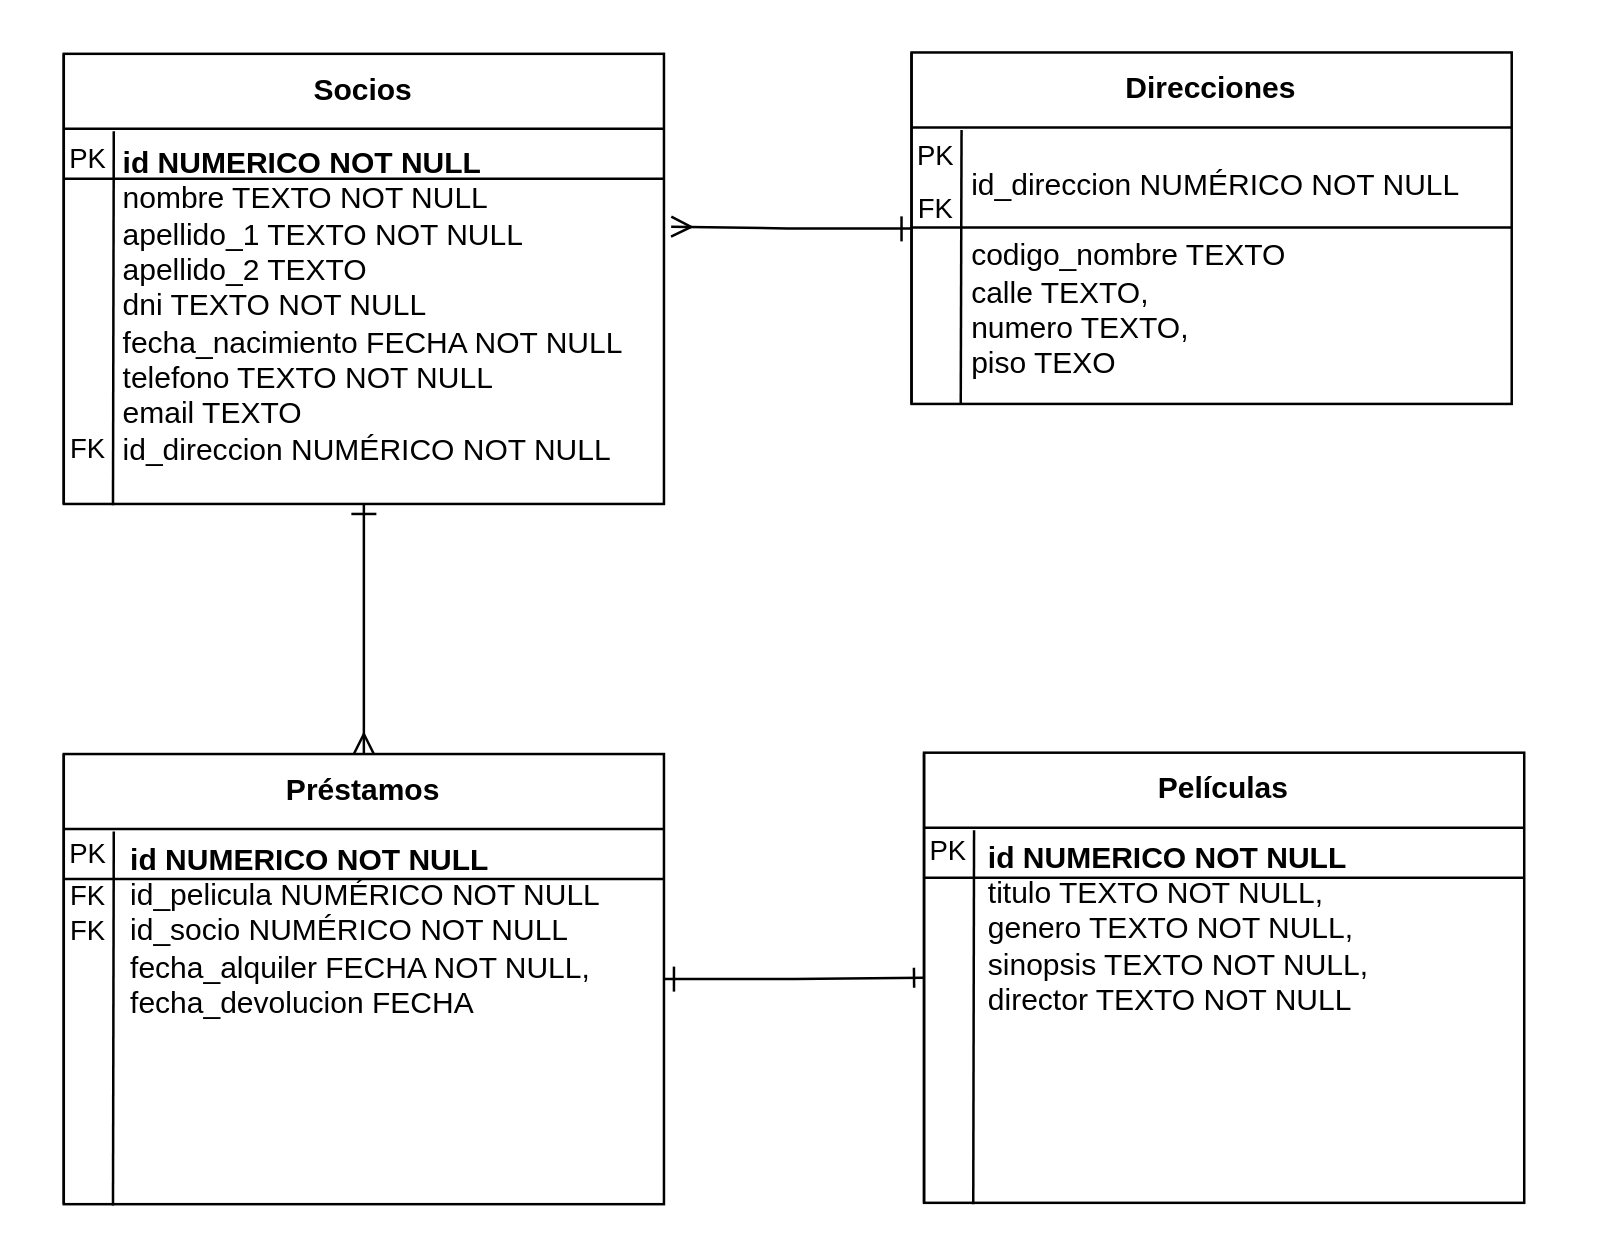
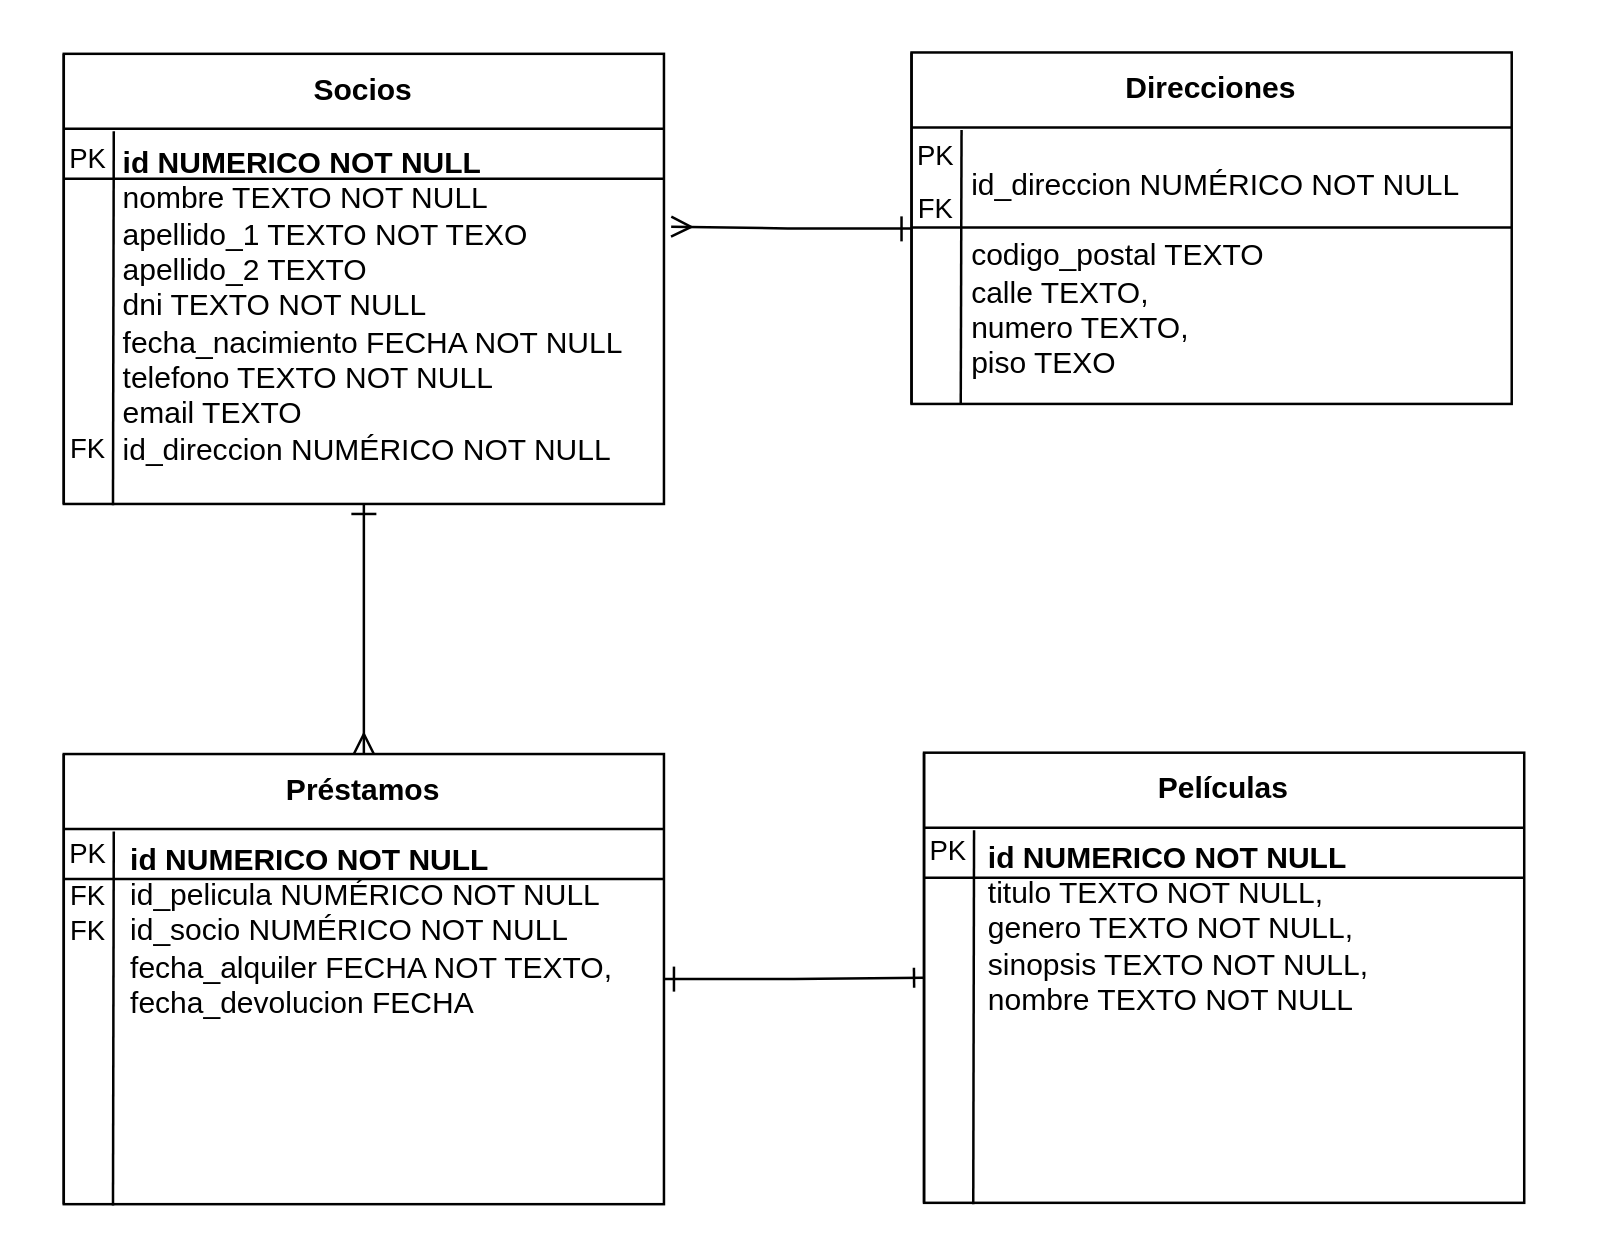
(1167, 256) -> (1167, 256)
(365, 306) -> (365, 306)
(1167, 929) -> (1167, 929)
(356, 931) -> (364, 931)
